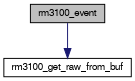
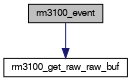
(68, 68) -> (66, 68)
